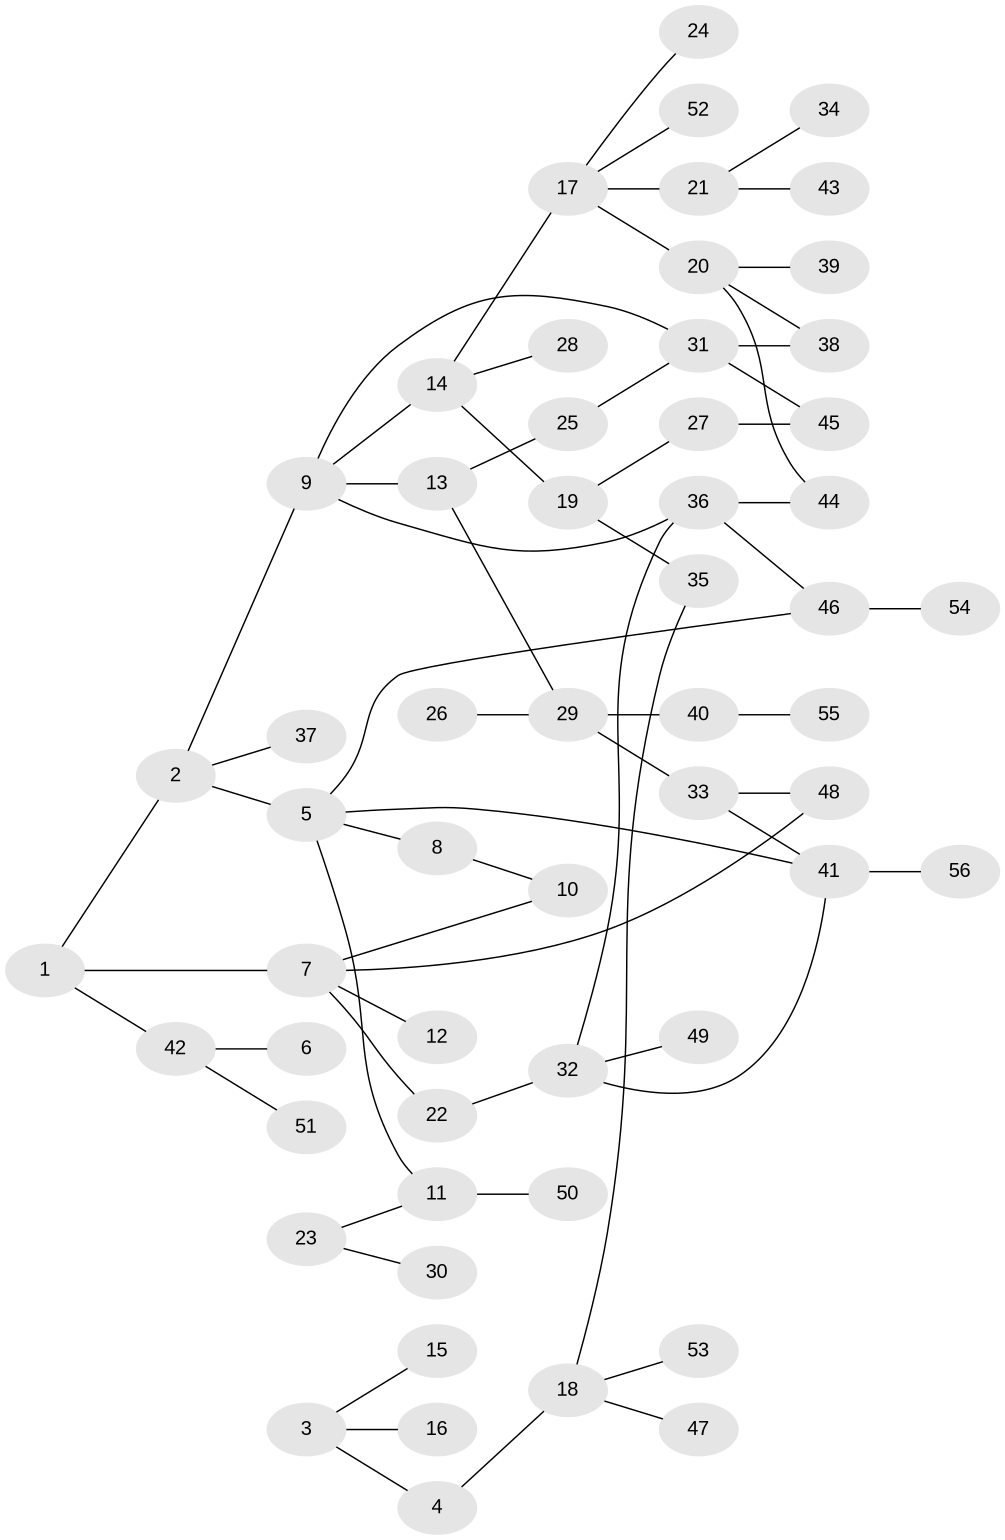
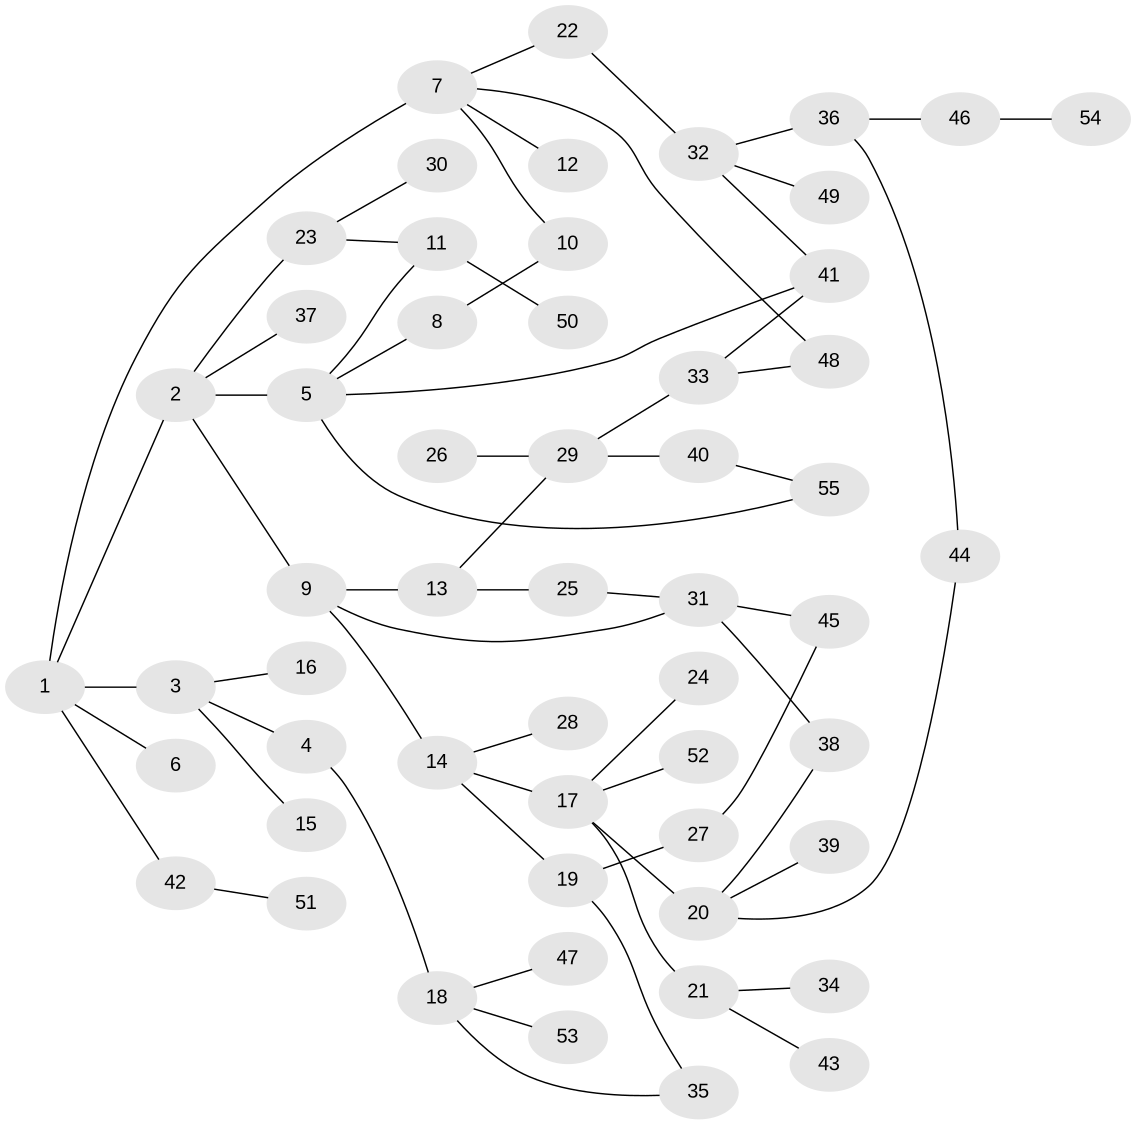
none -> (237, 314)
(502, 549) -> none
(512, 653) -> (540, 527)
none -> (111, 687)
(960, 872) -> none
(241, 1049) -> (110, 726)
